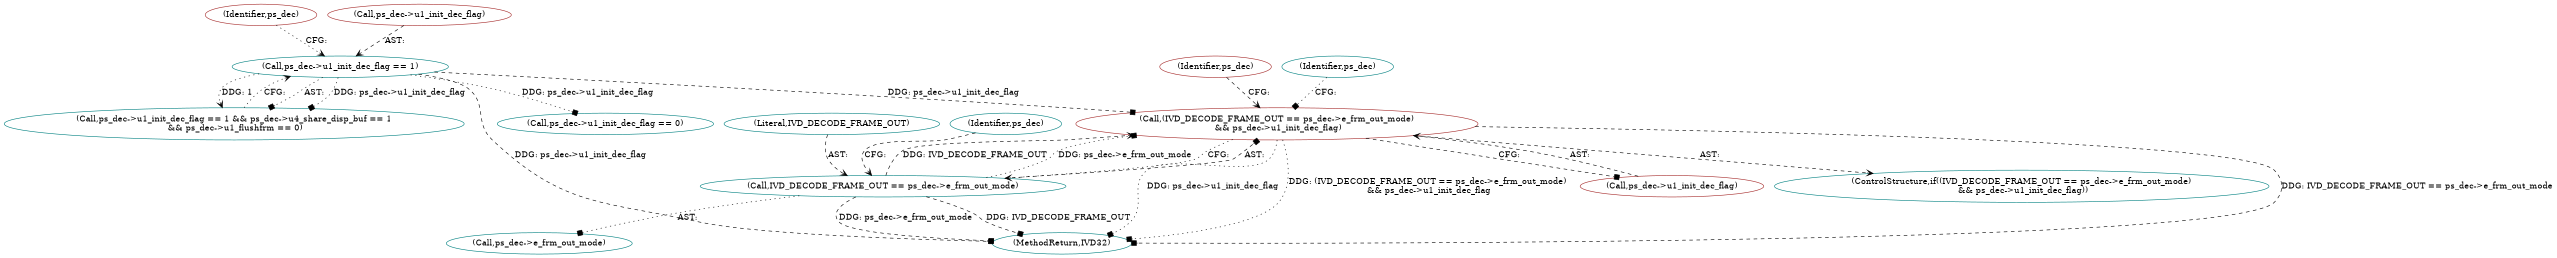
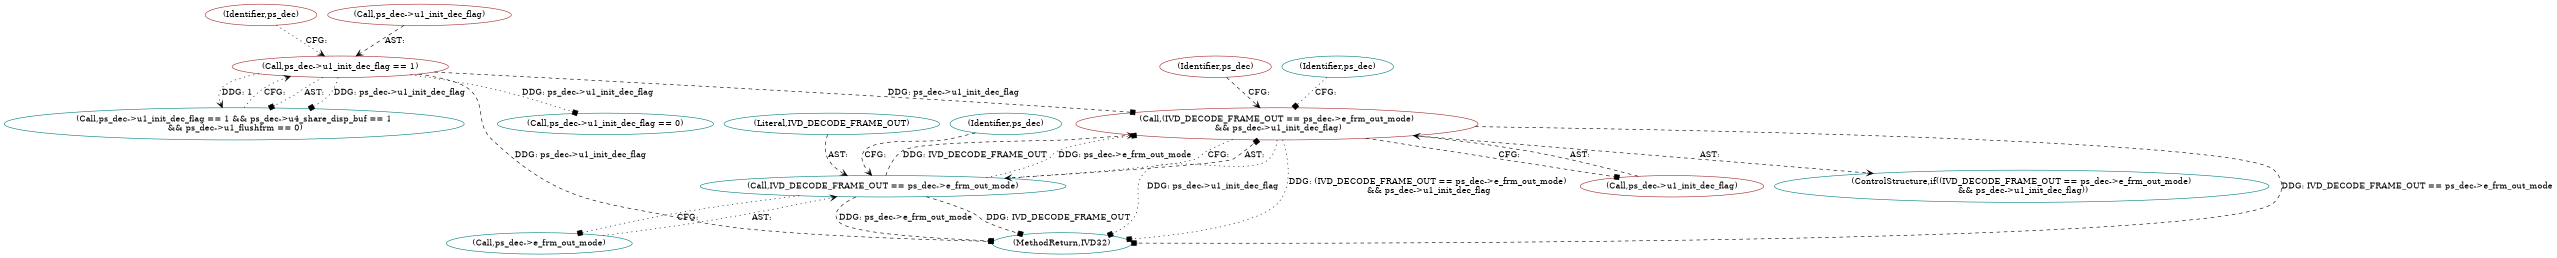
(340, 67) -> (340, 67)
(689, 217) -> (689, 217)
none -> (717, 219)
